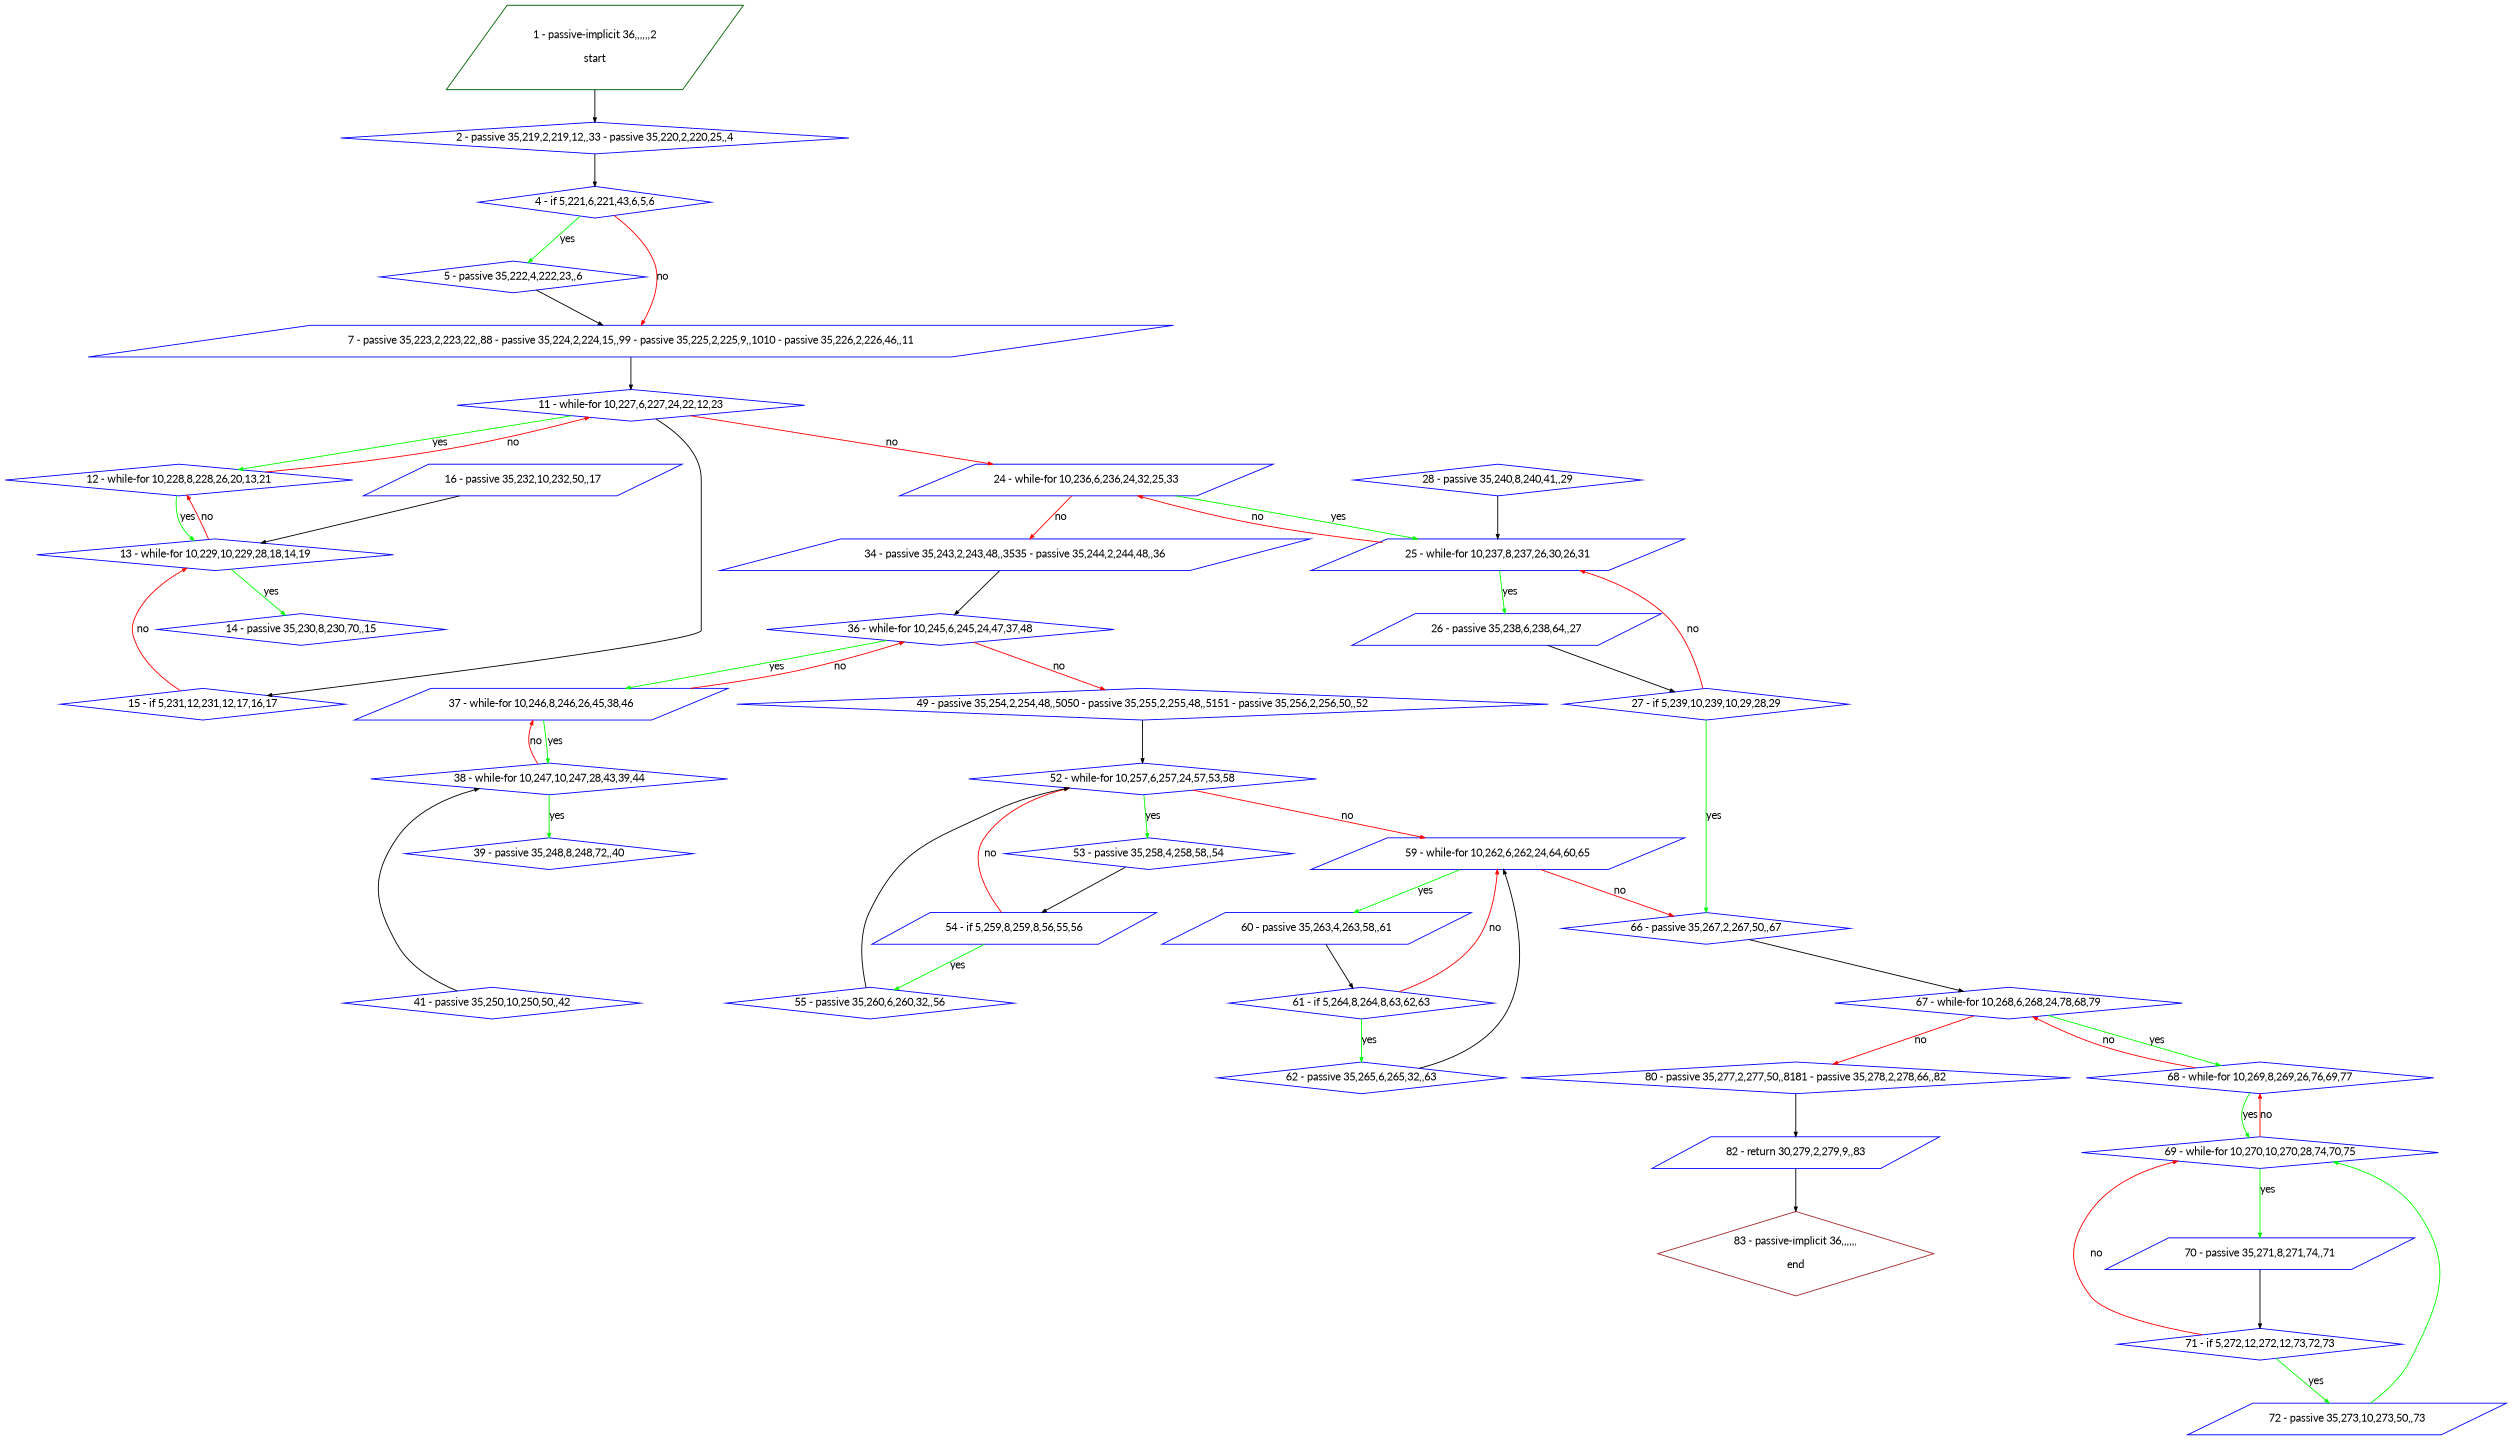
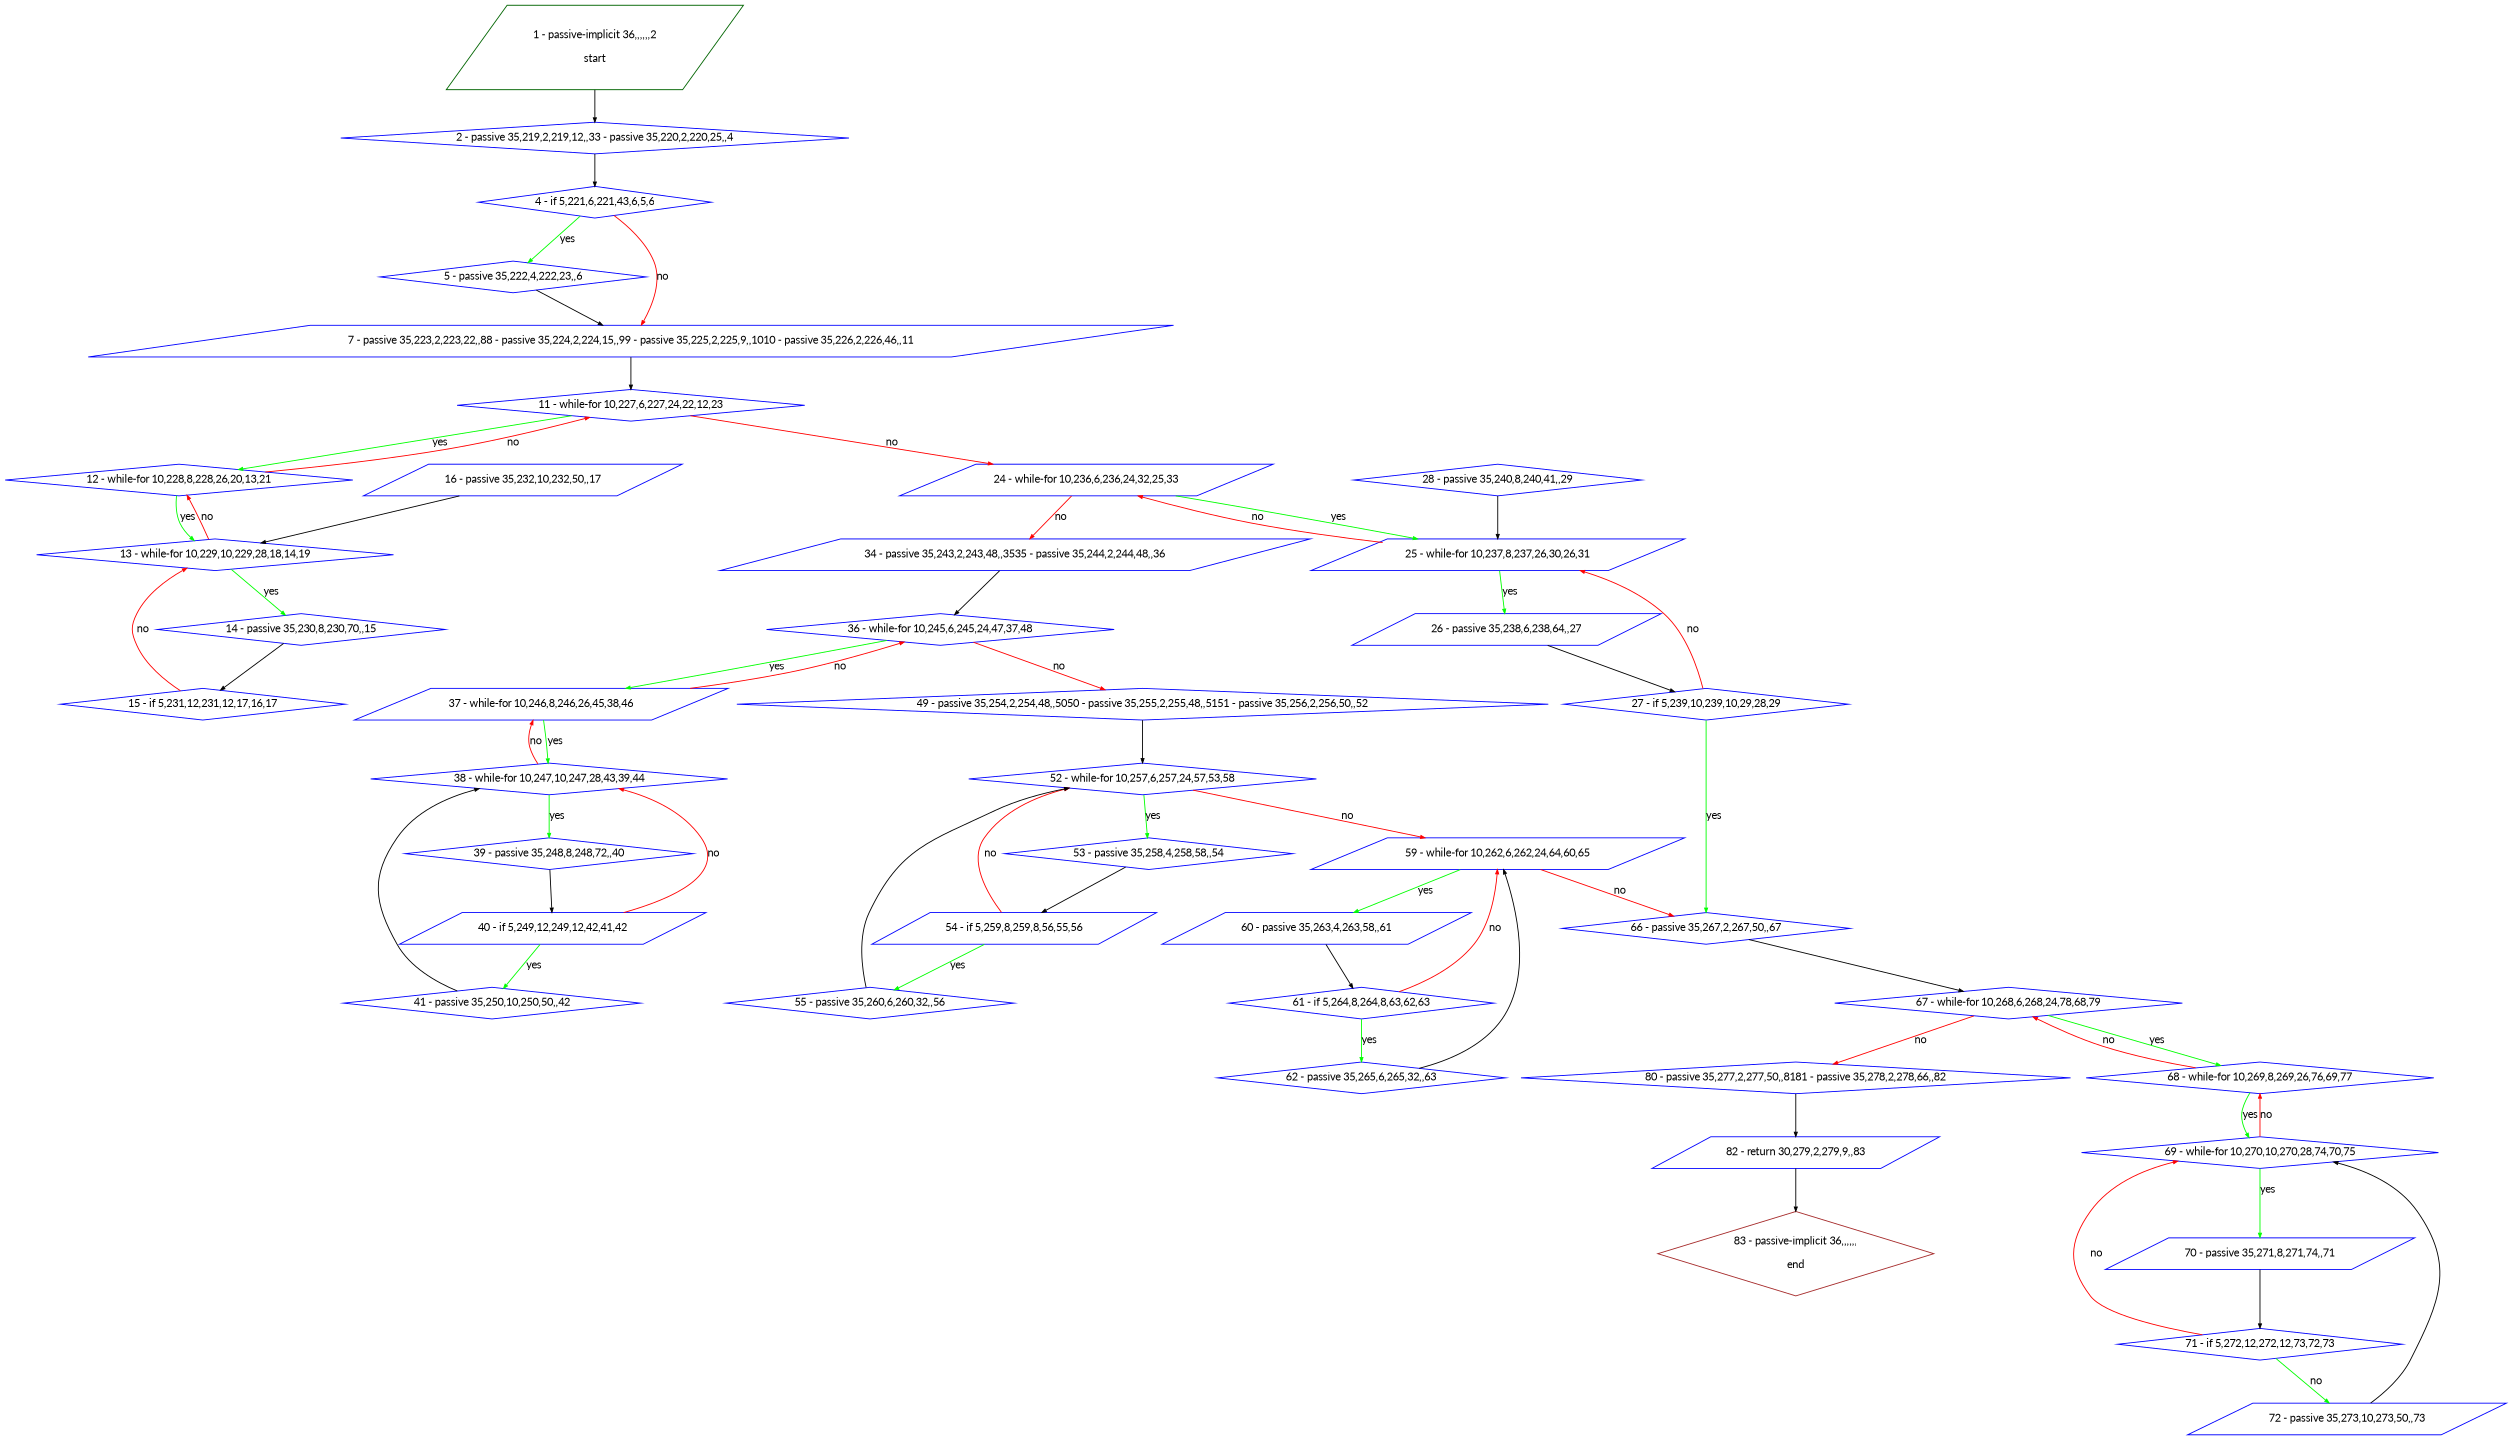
(601, 651) -> (254, 665)
none -> (553, 928)
(2440, 1268) -> (2440, 1268)
(2316, 1382) -> (2316, 1382)
